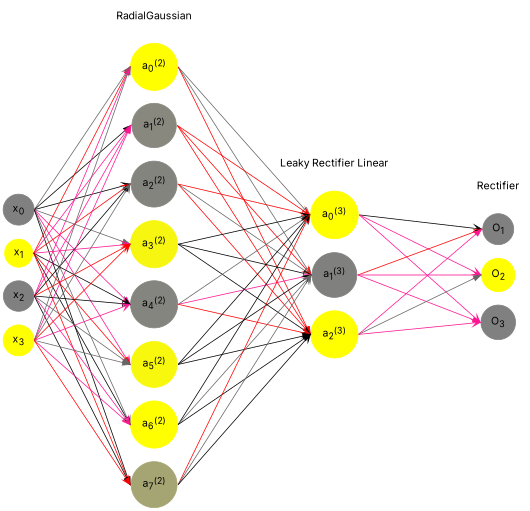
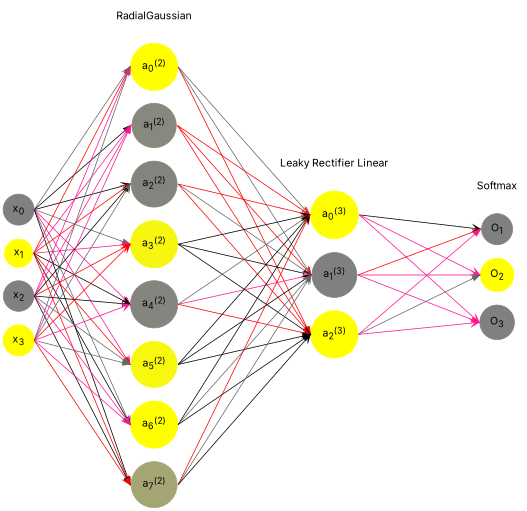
(498, 186) -> (497, 186)
